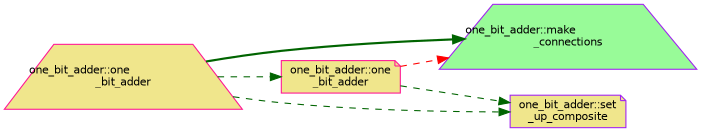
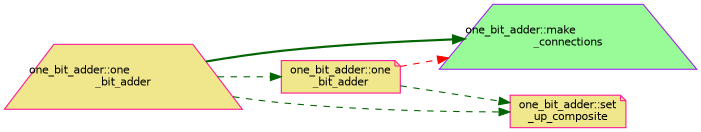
(568, 111) -> (568, 111)
